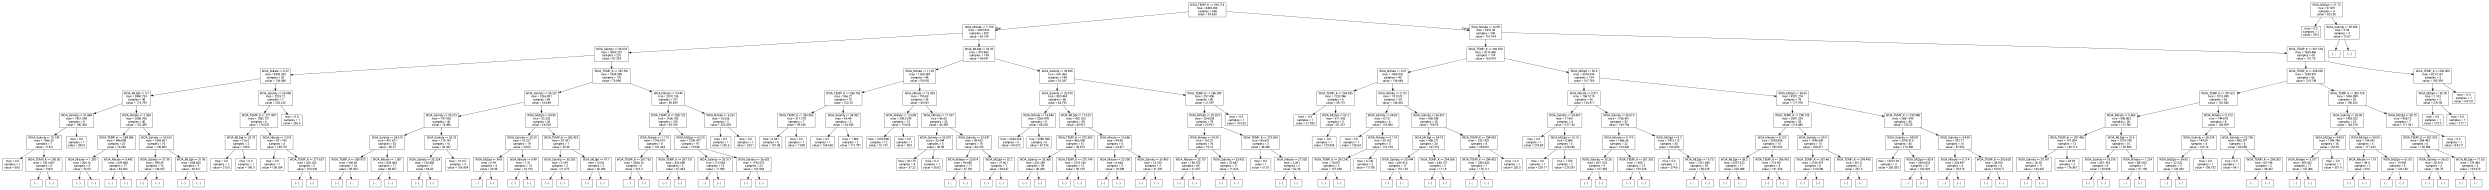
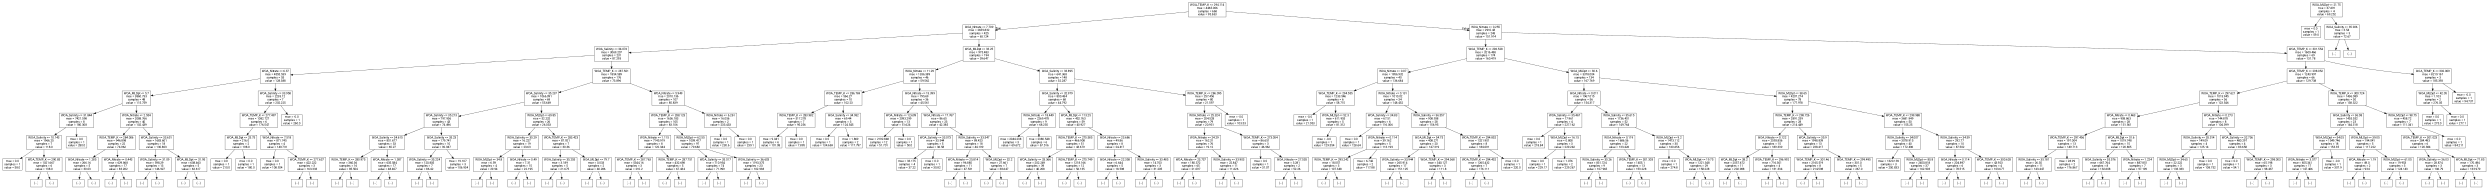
(1261, 164) -> (1261, 164)
